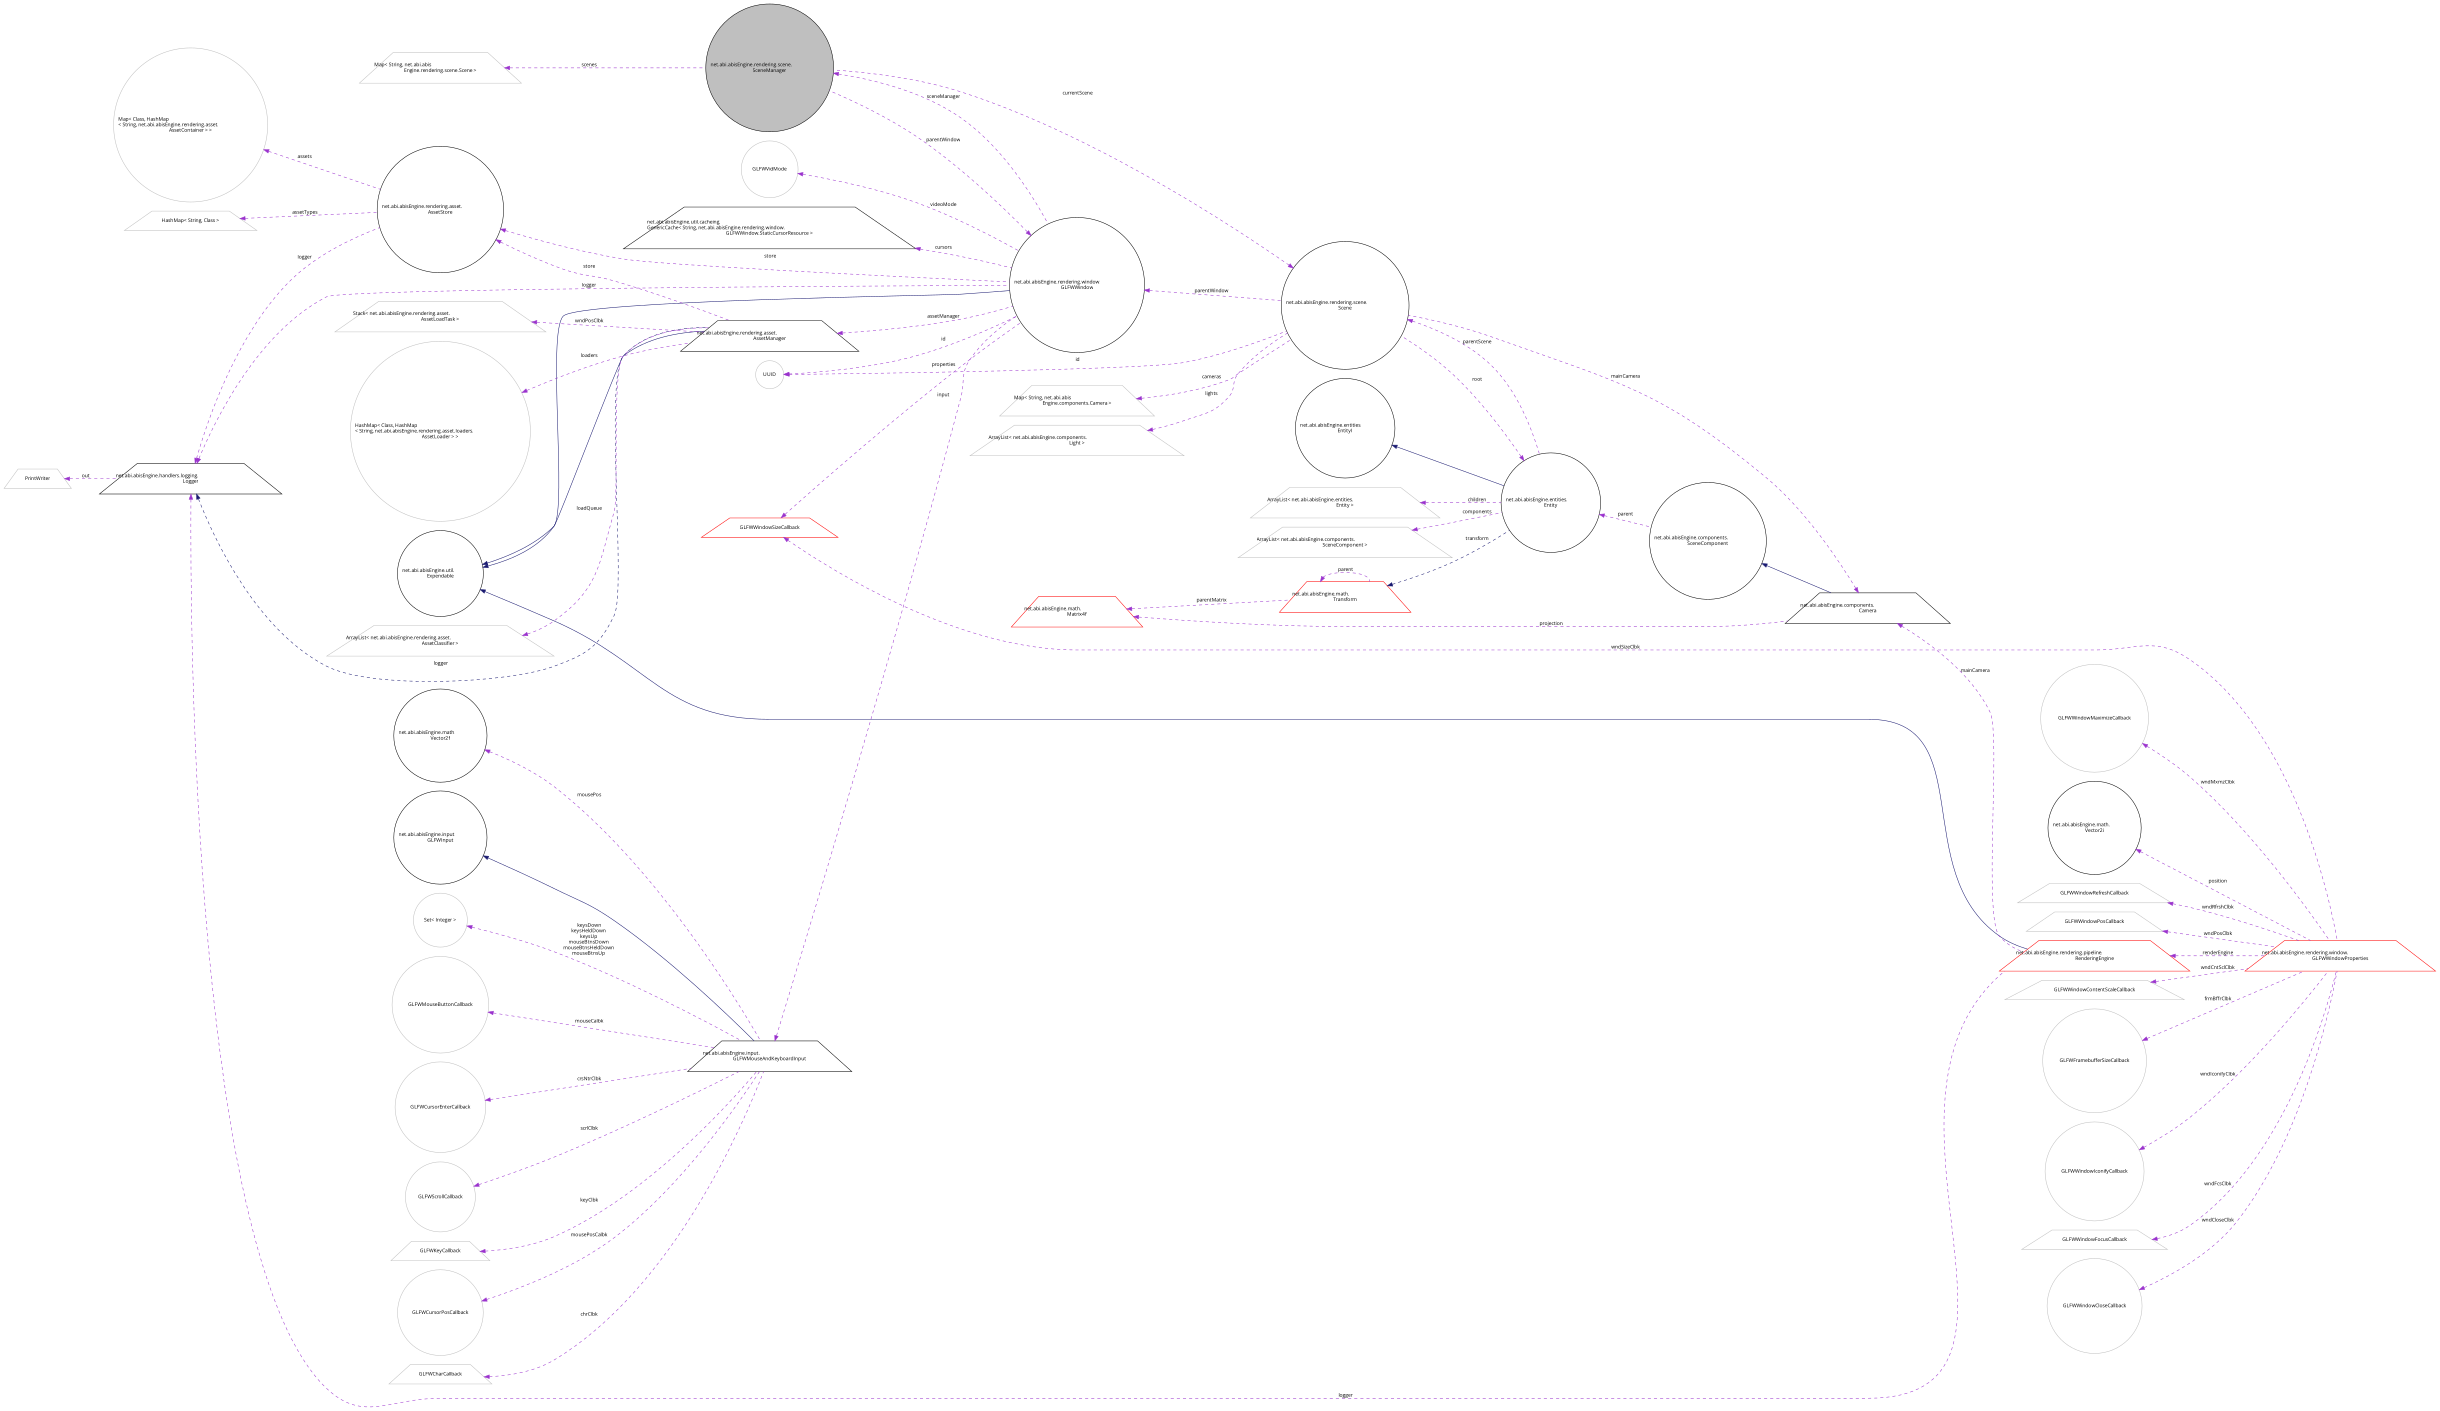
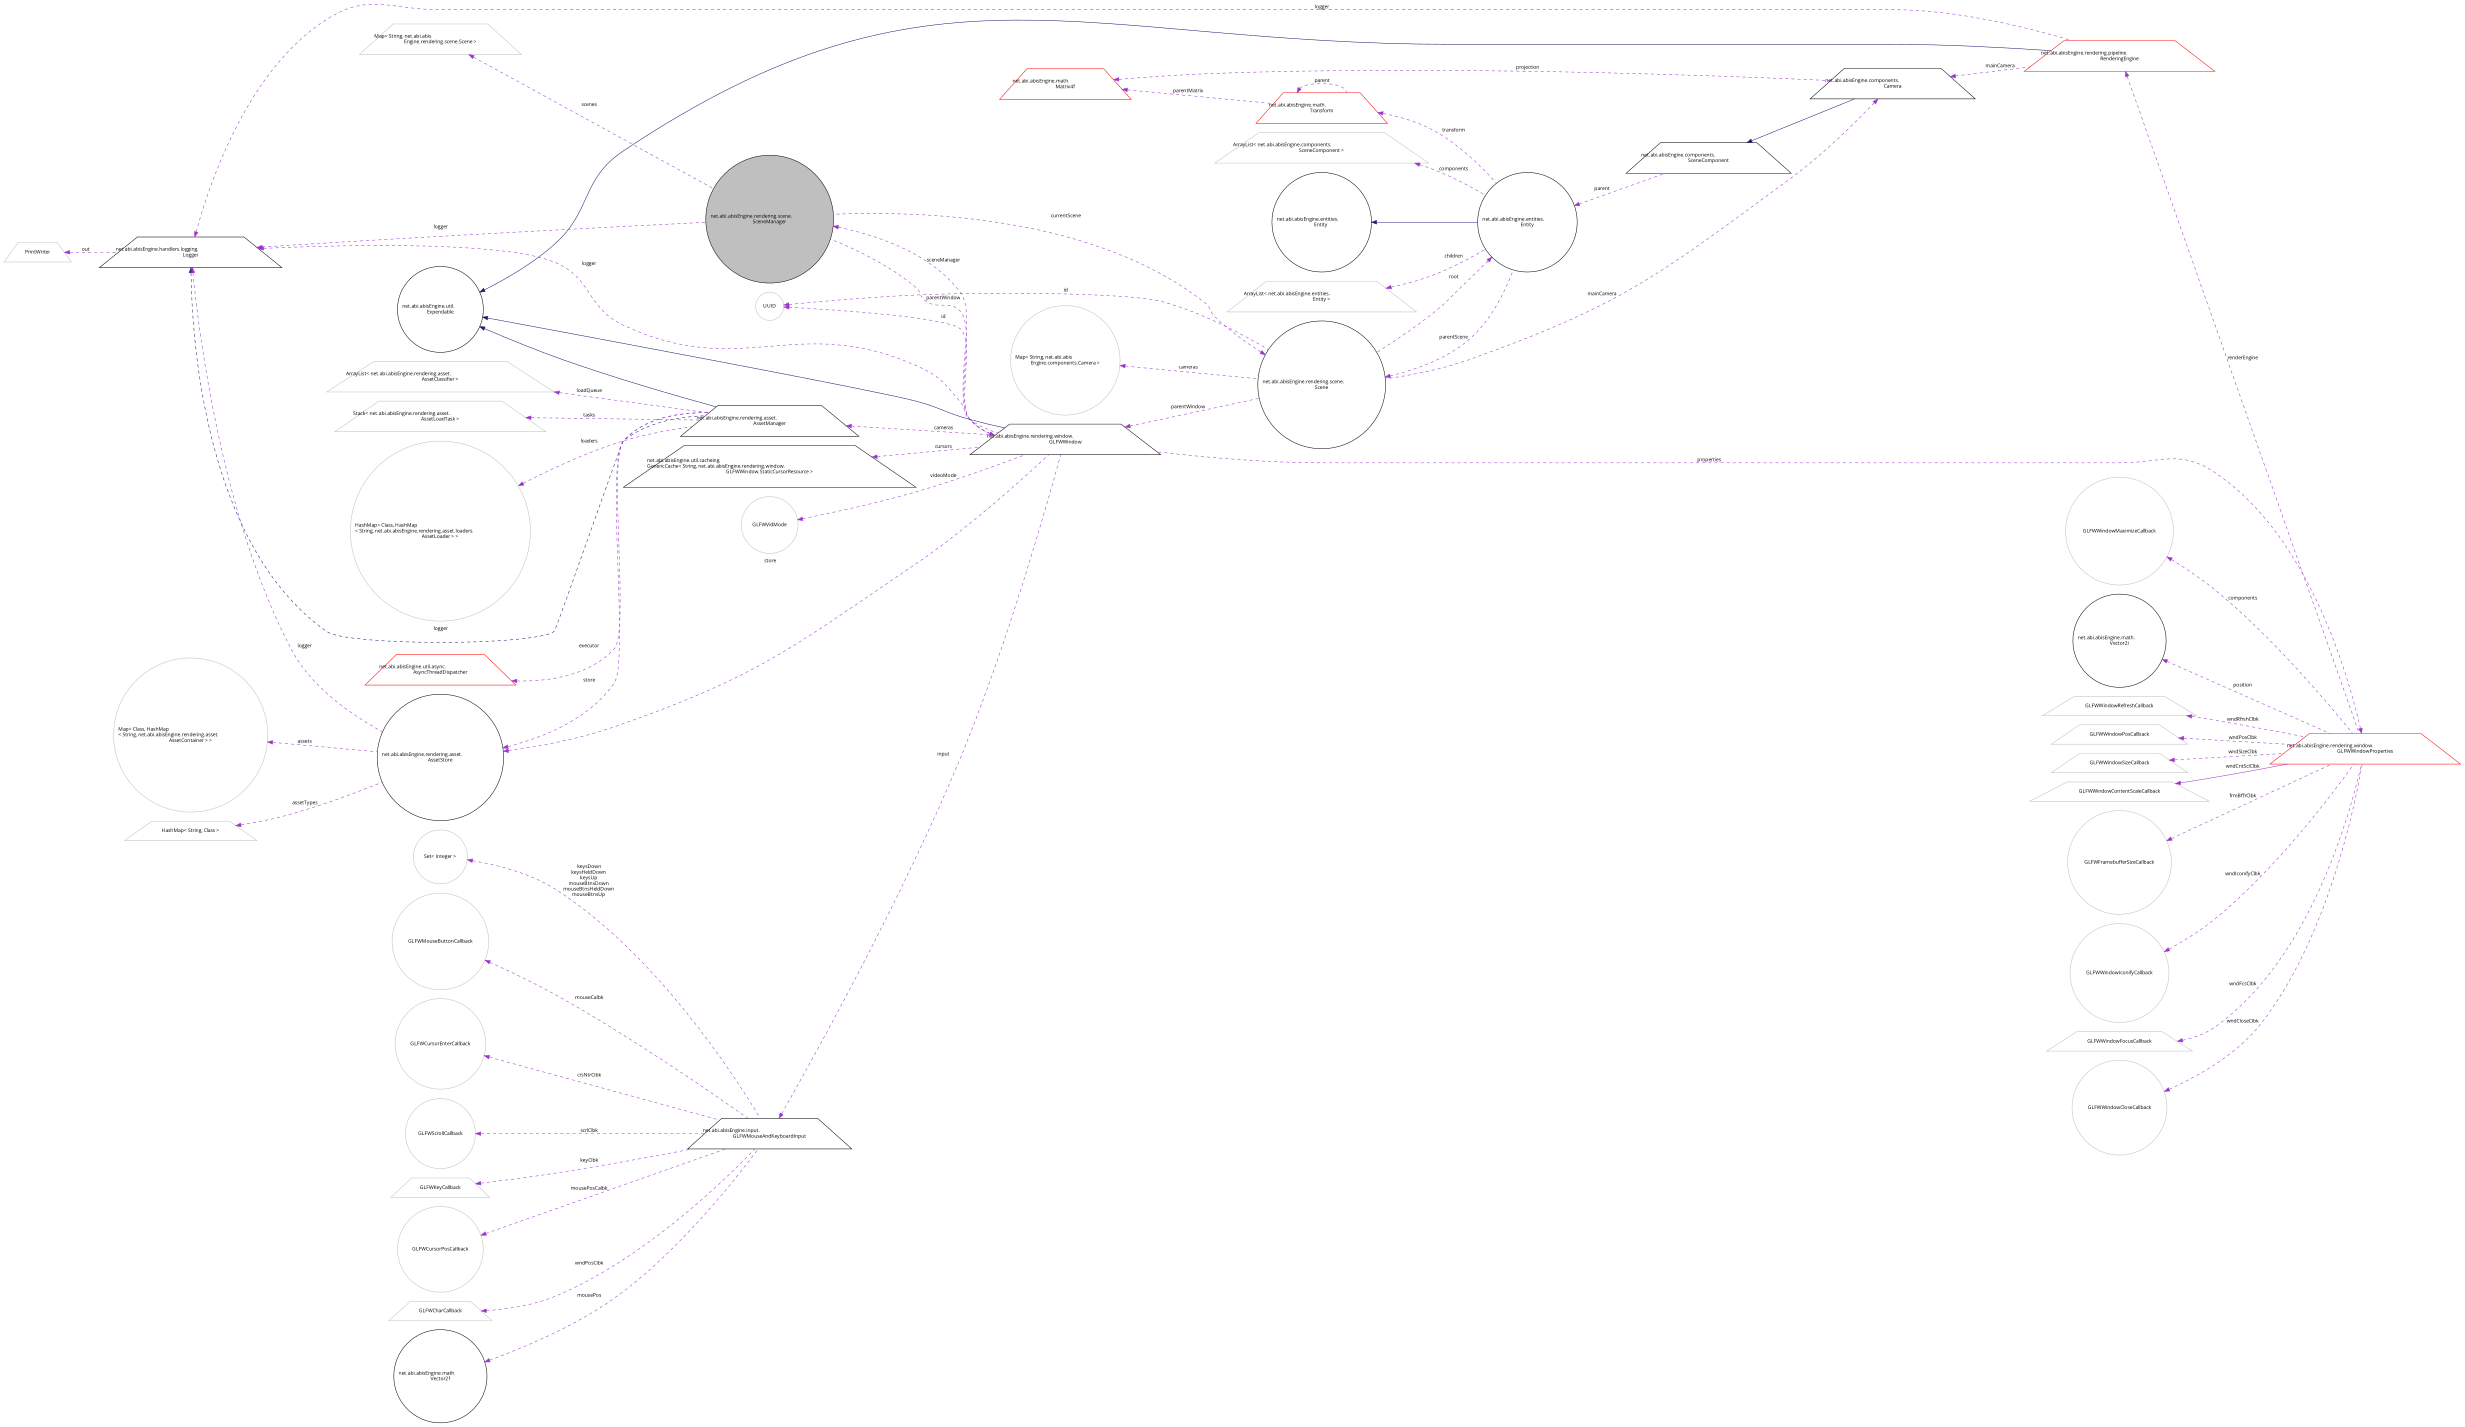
none -> (484, 234)
(1077, 285) -> (1065, 439)
(943, 316) -> (943, 428)
(589, 321) -> (589, 415)
(1077, 401) -> (1065, 360)
(900, 415) -> (1838, 463)
(1077, 440) -> none
(770, 528) -> (2120, 763)
(1708, 541) -> (1709, 158)
(1453, 562) -> (1446, 138)
none -> (440, 670)
(2217, 782) -> (2242, 598)
(440, 838) -> none
(2202, 975) -> (2234, 774)
(589, 1314) -> (589, 1263)
